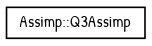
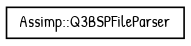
(76, 23) -> (95, 23)
